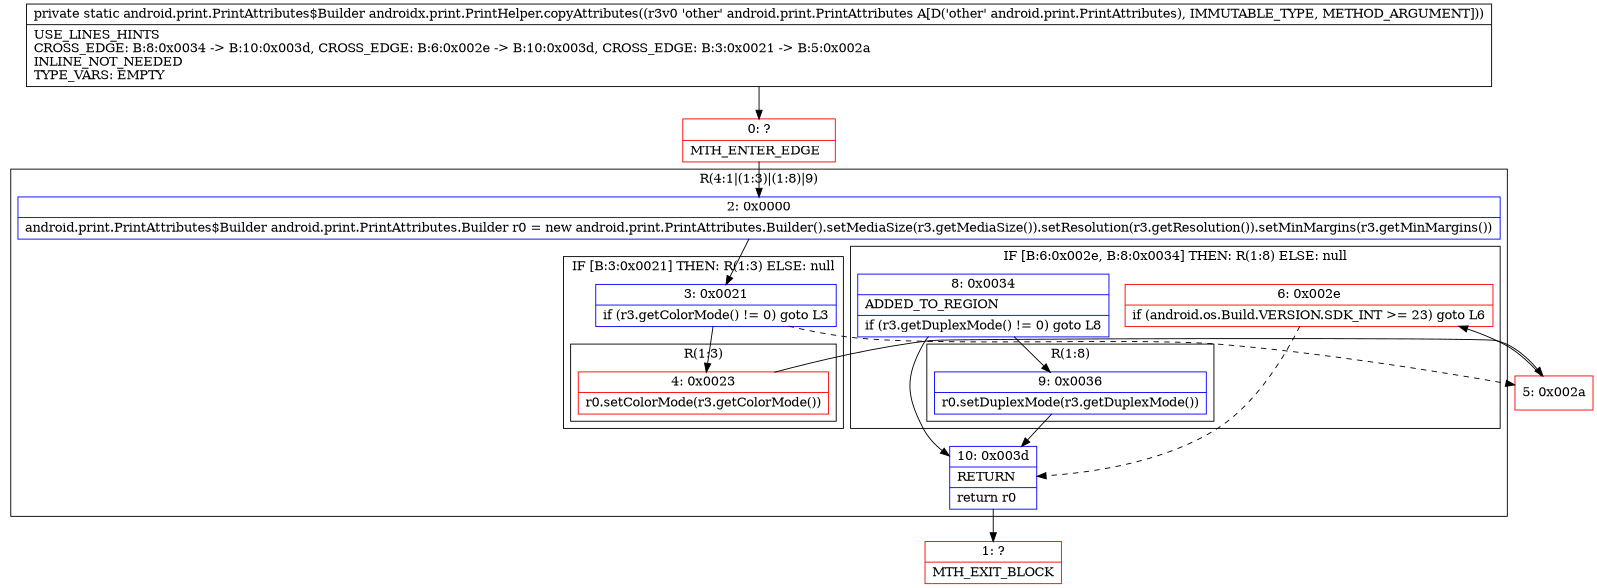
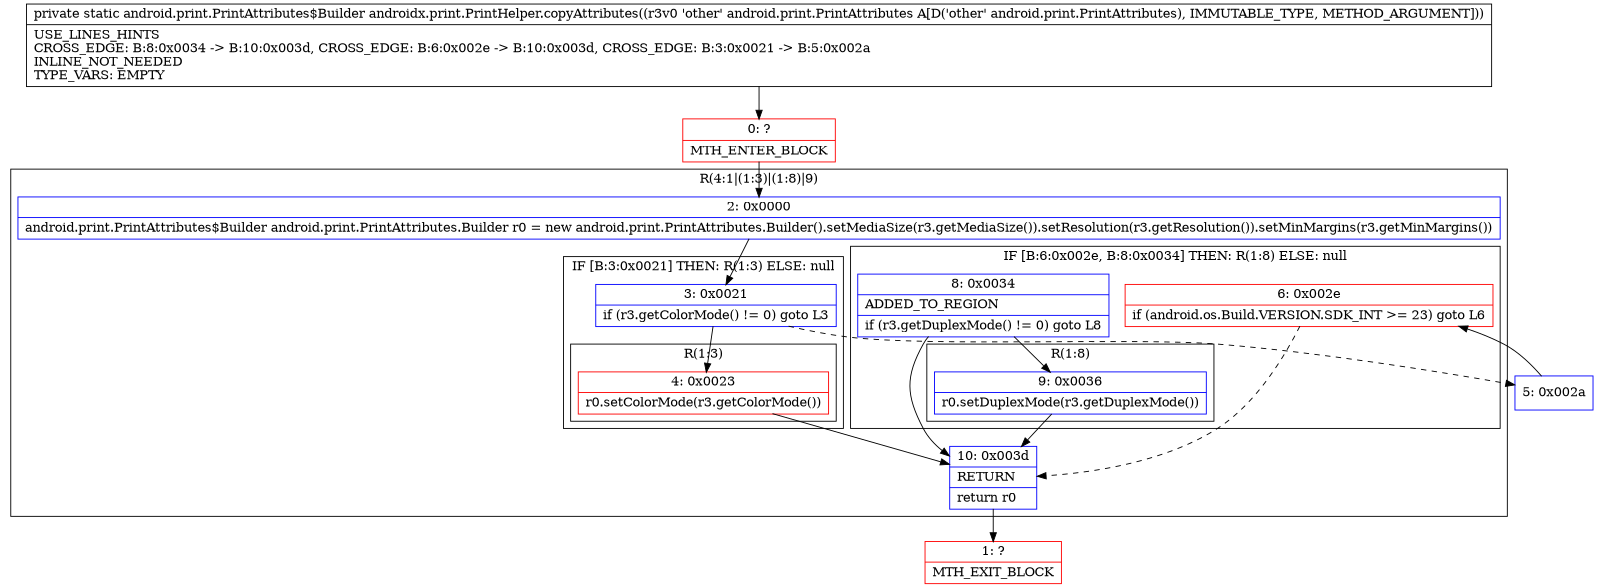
(755, 151) -> (759, 151)
(1217, 339) -> (857, 438)
(1554, 393) -> (1554, 393)
